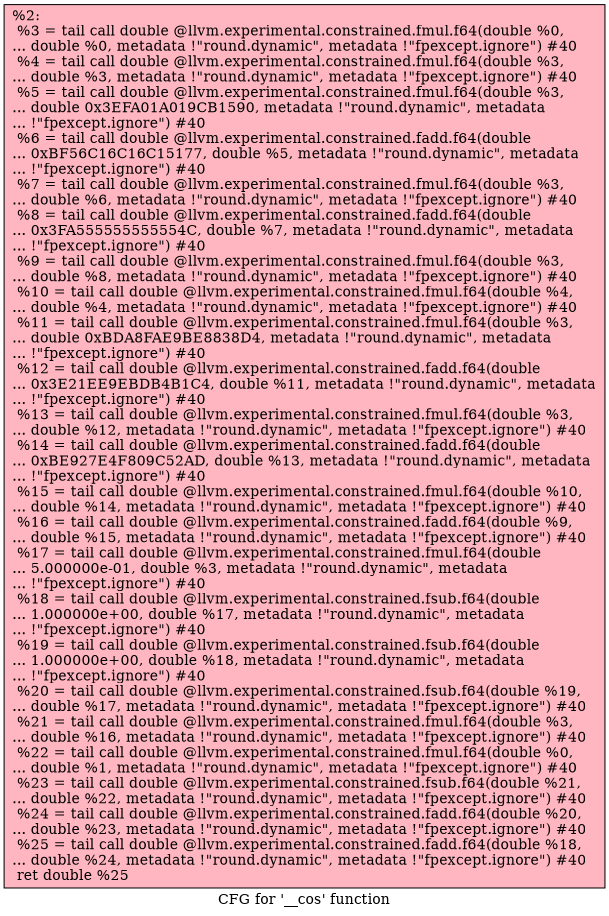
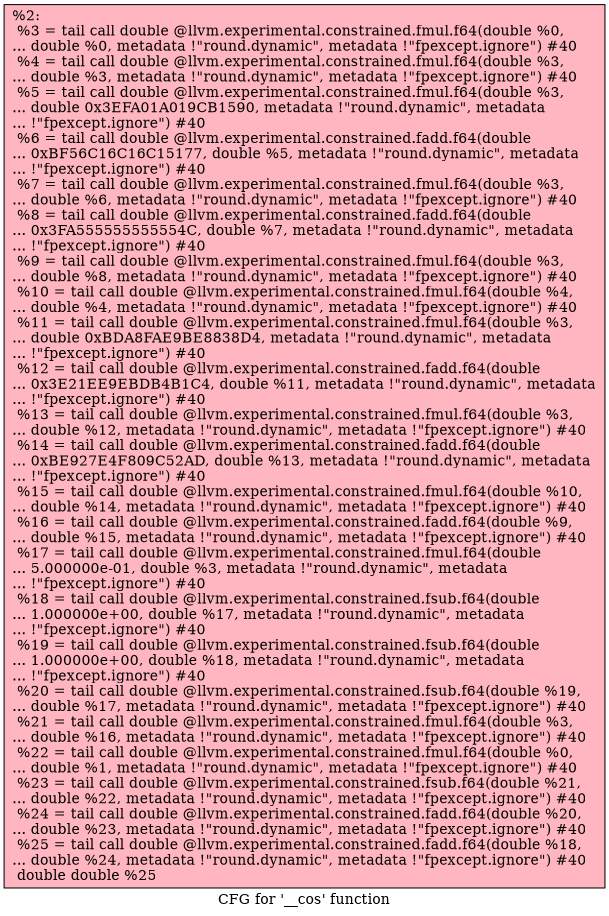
(71, 876) -> (85, 876)
